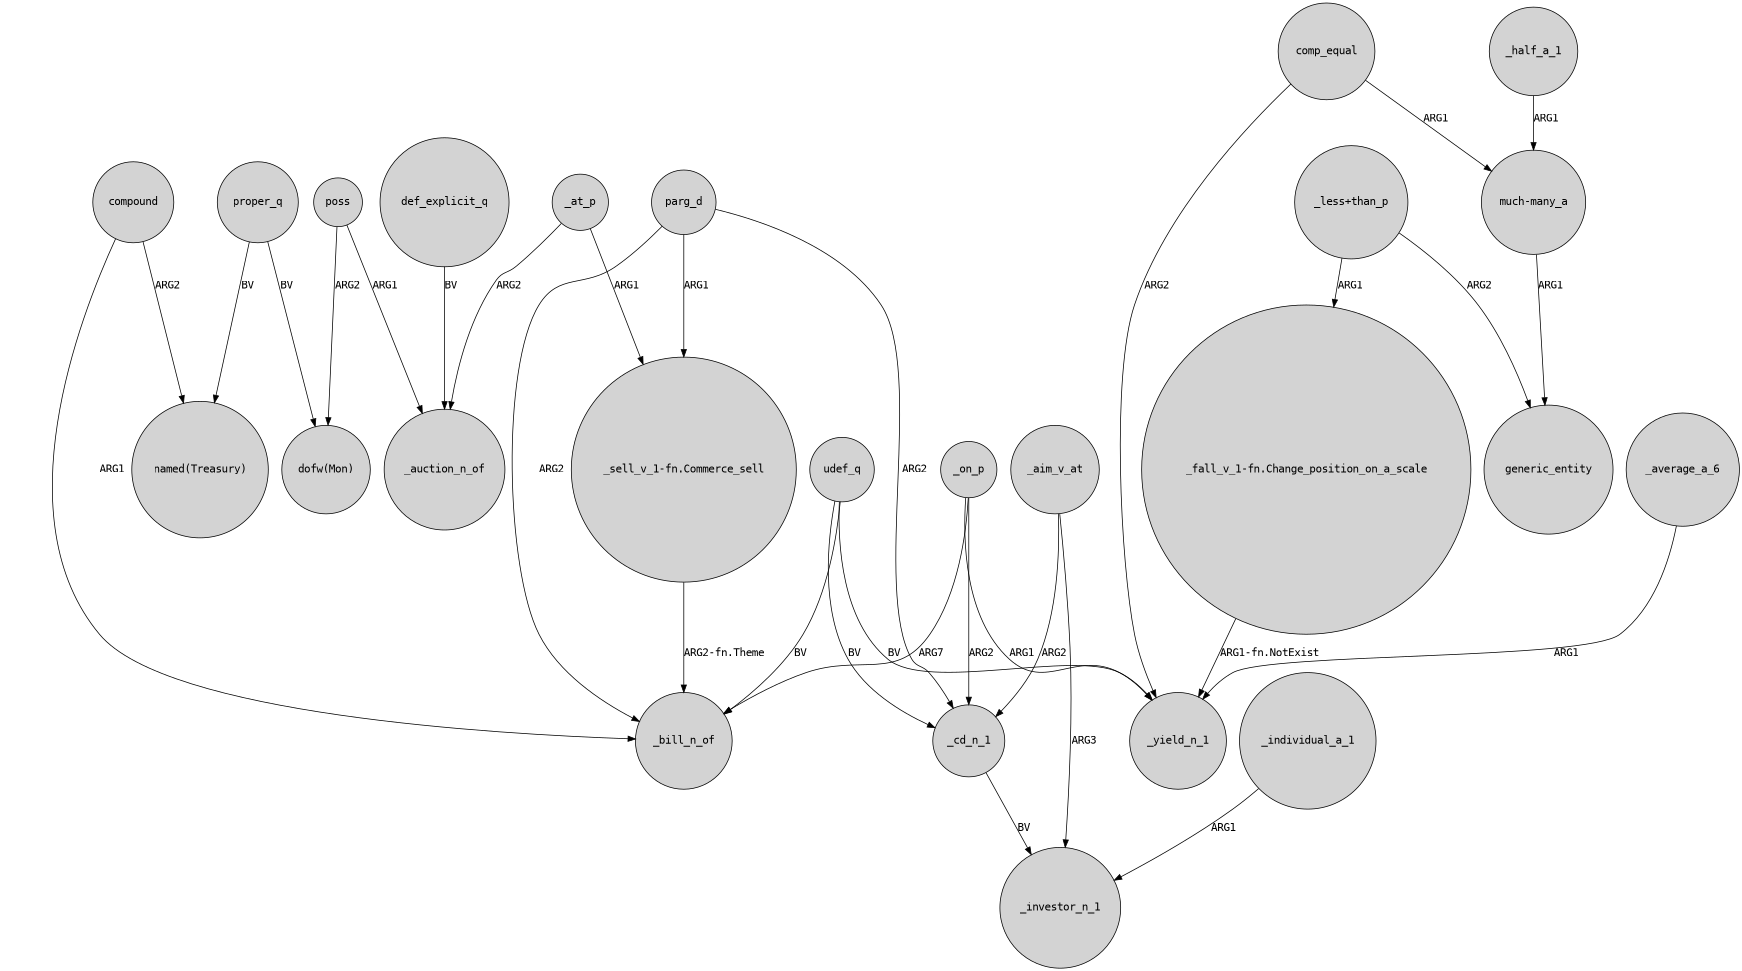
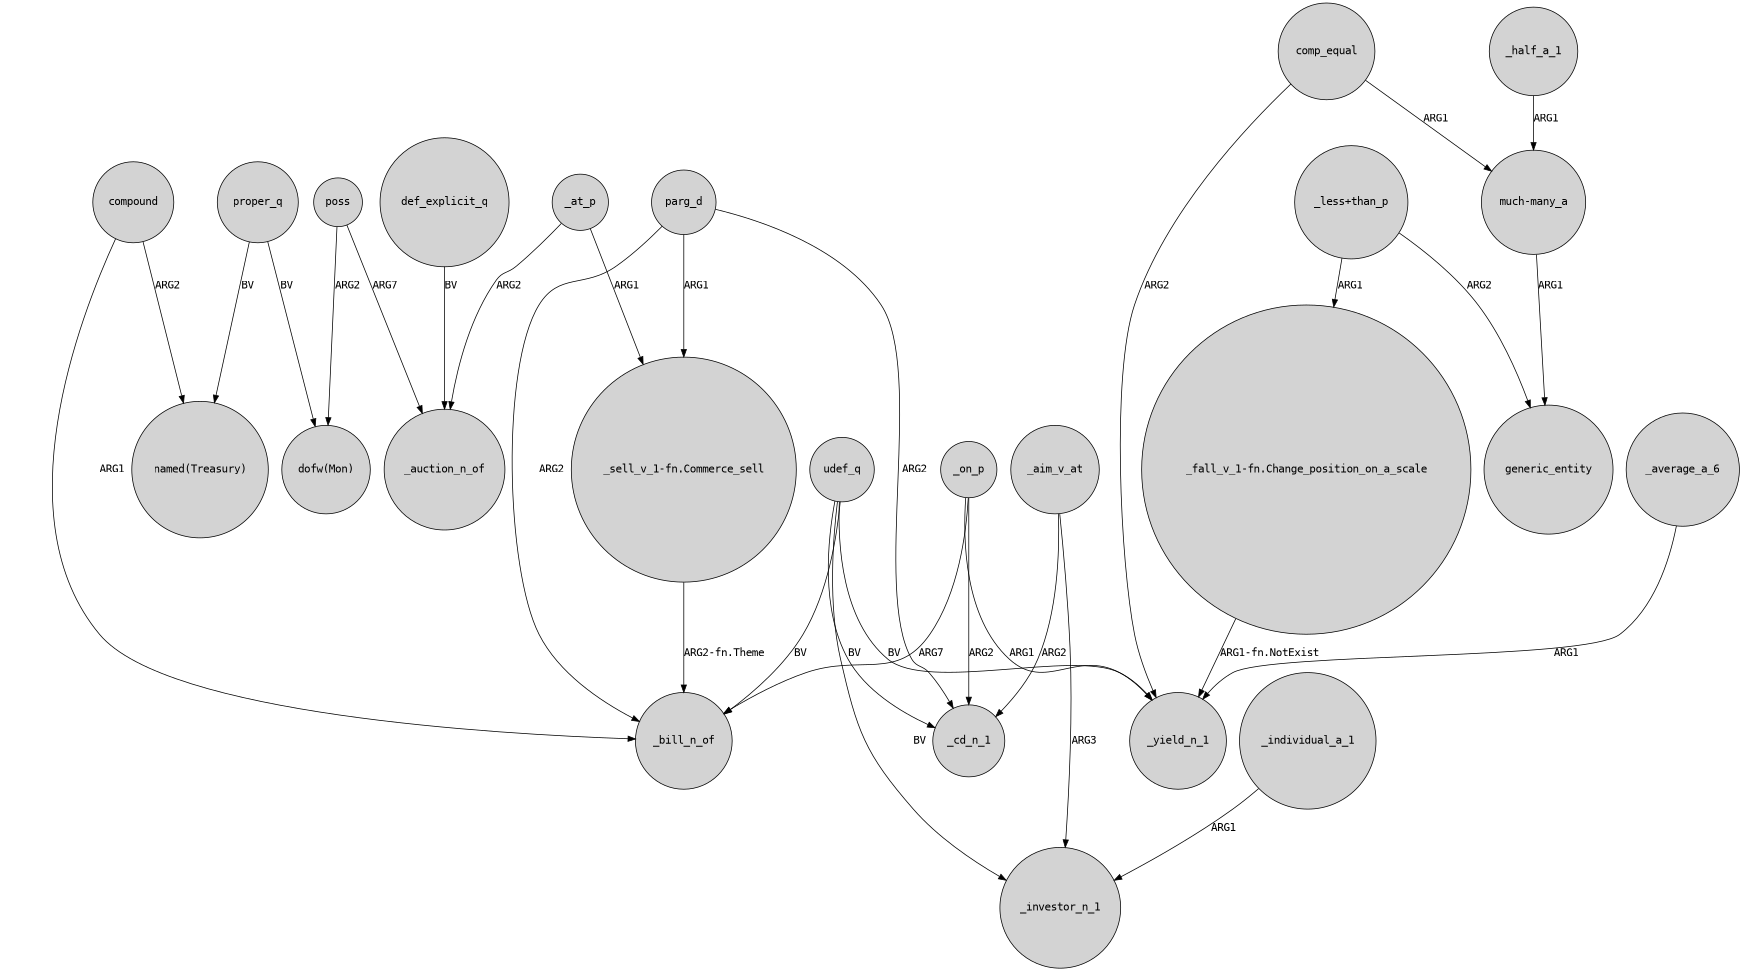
(385, 286) -> (385, 286)
(1007, 810) -> (856, 717)
